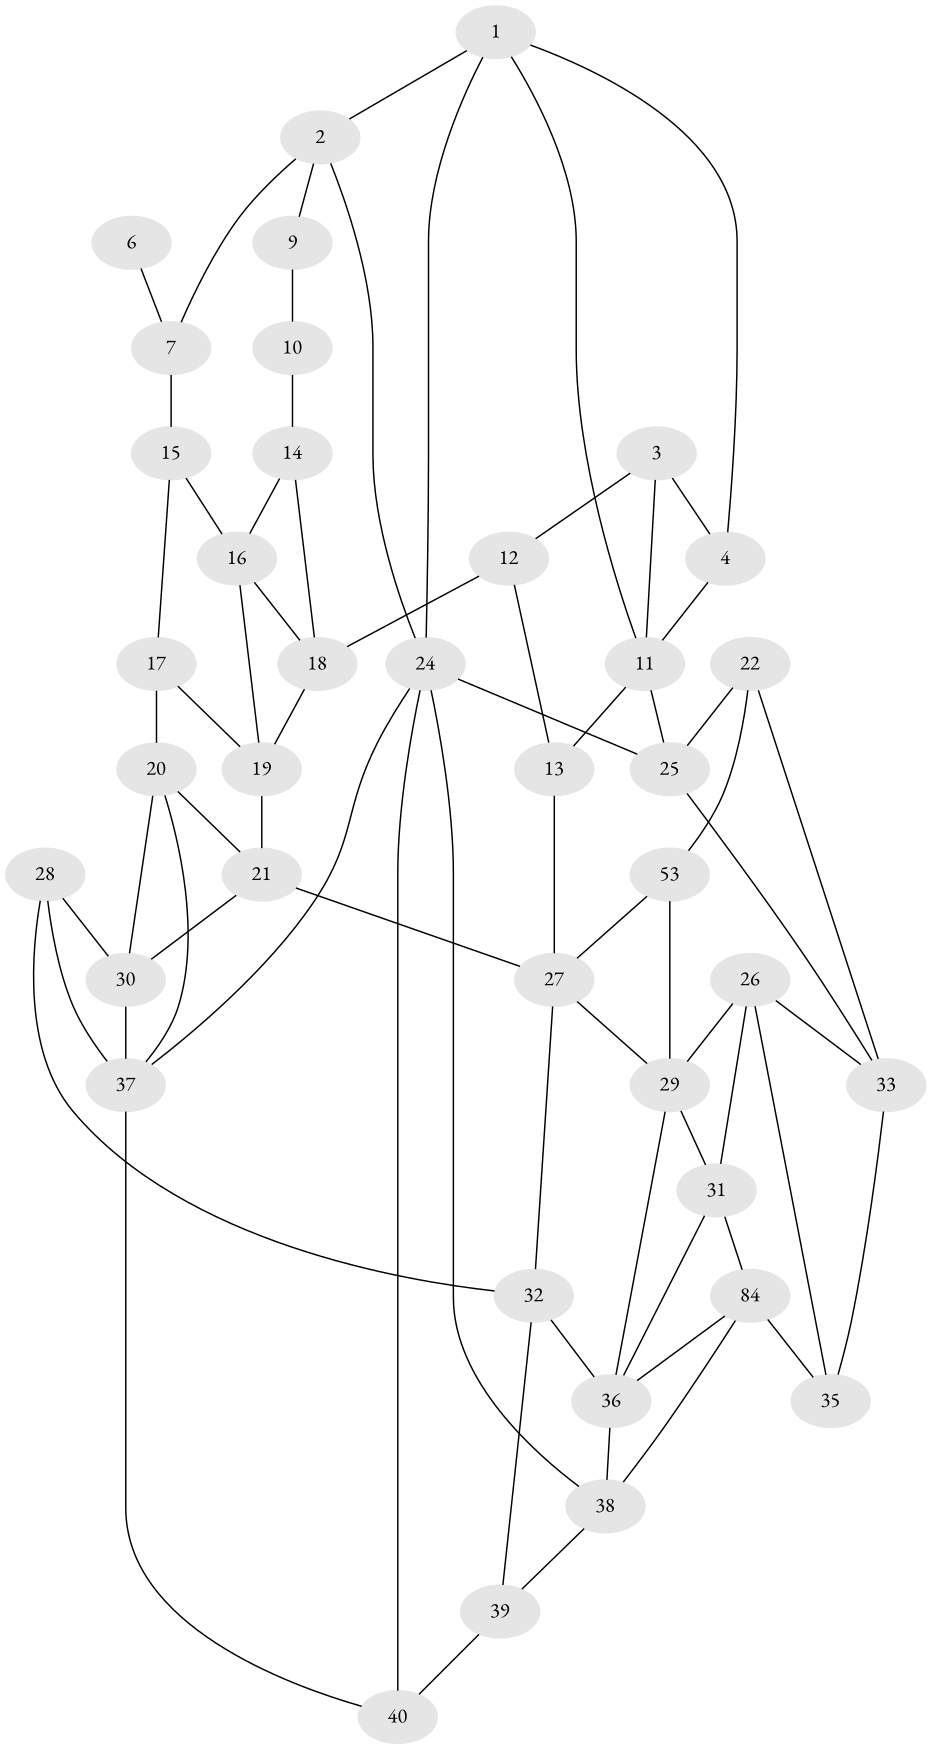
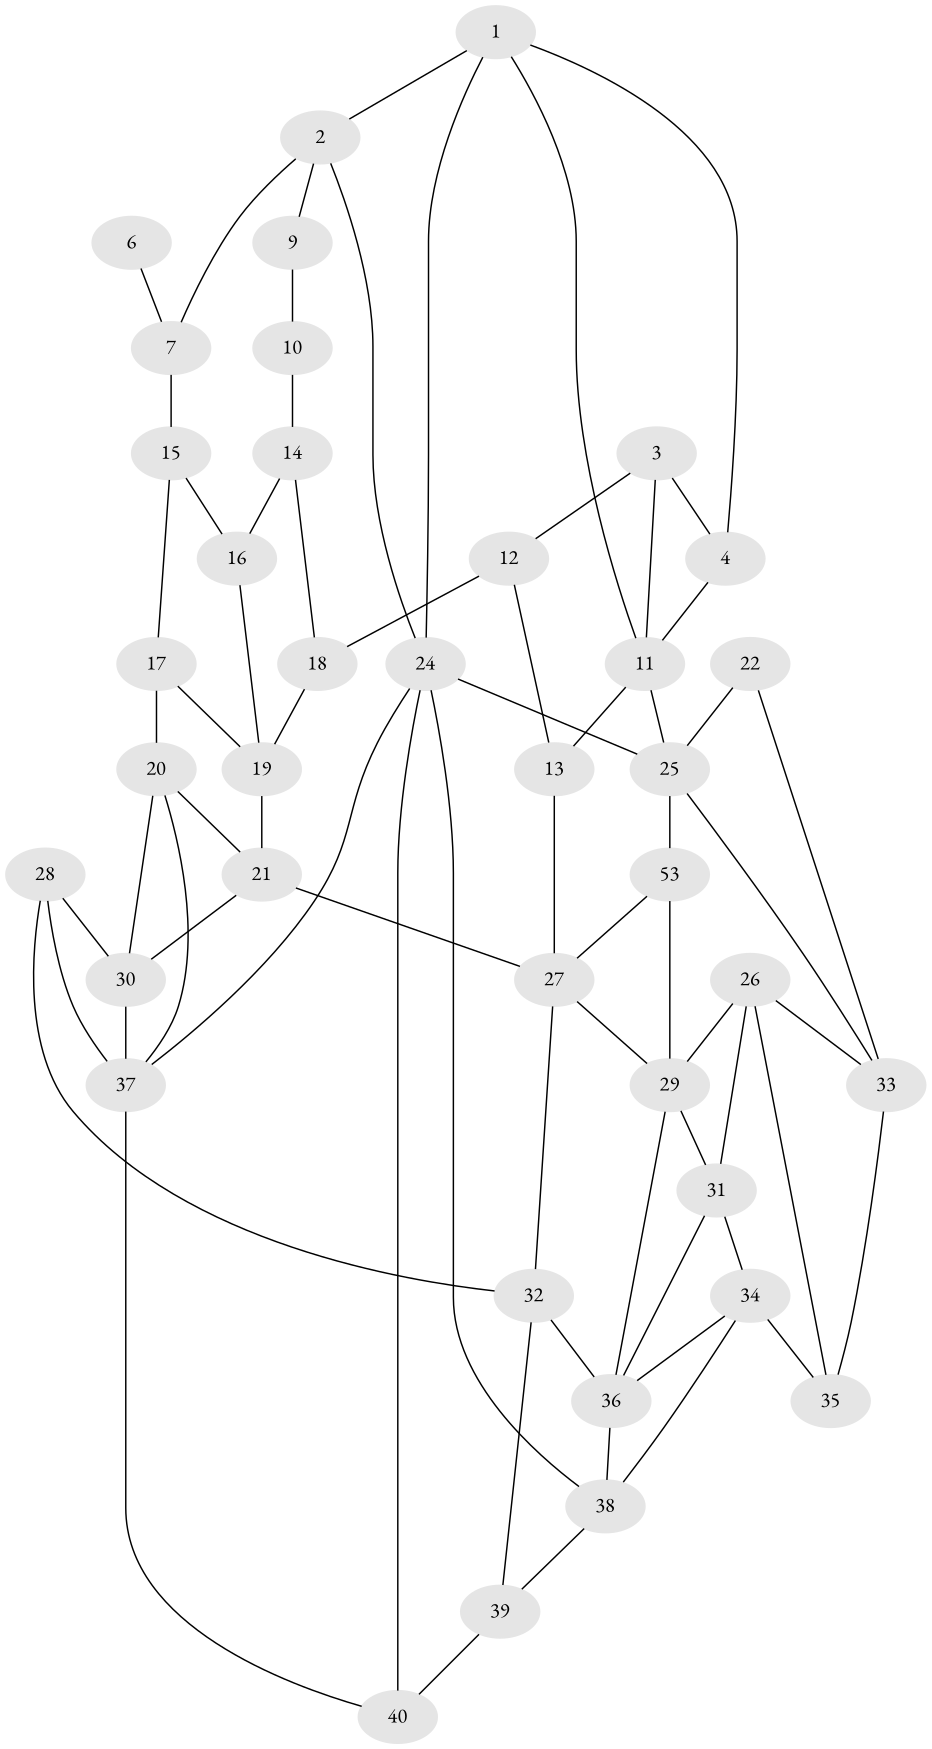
(277, 611) -> none
(730, 775) -> (670, 822)
(750, 1296) -> (750, 1296)
